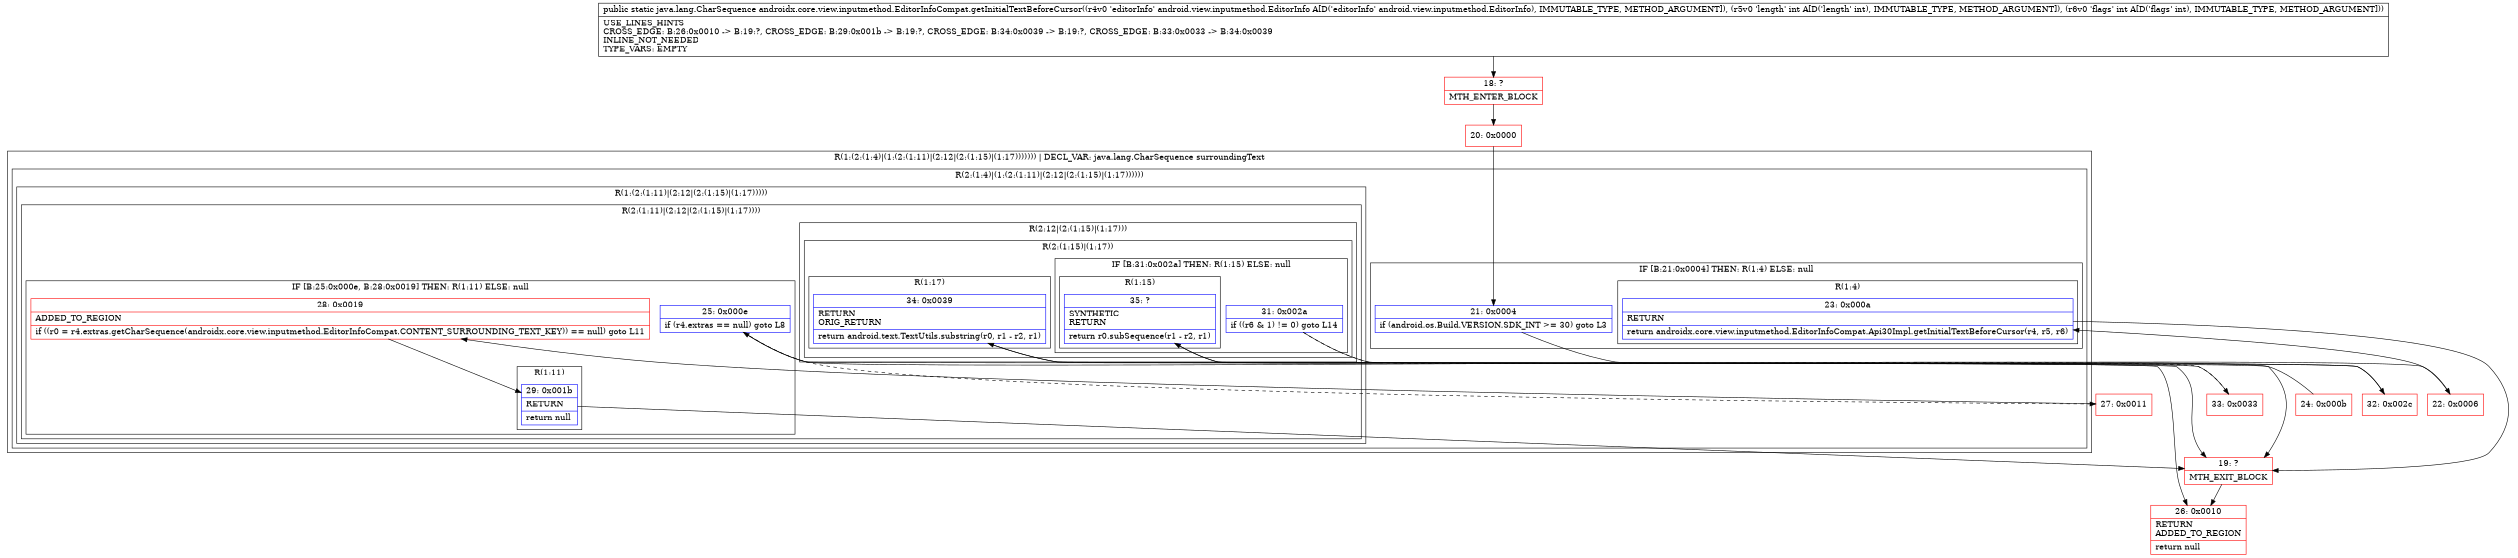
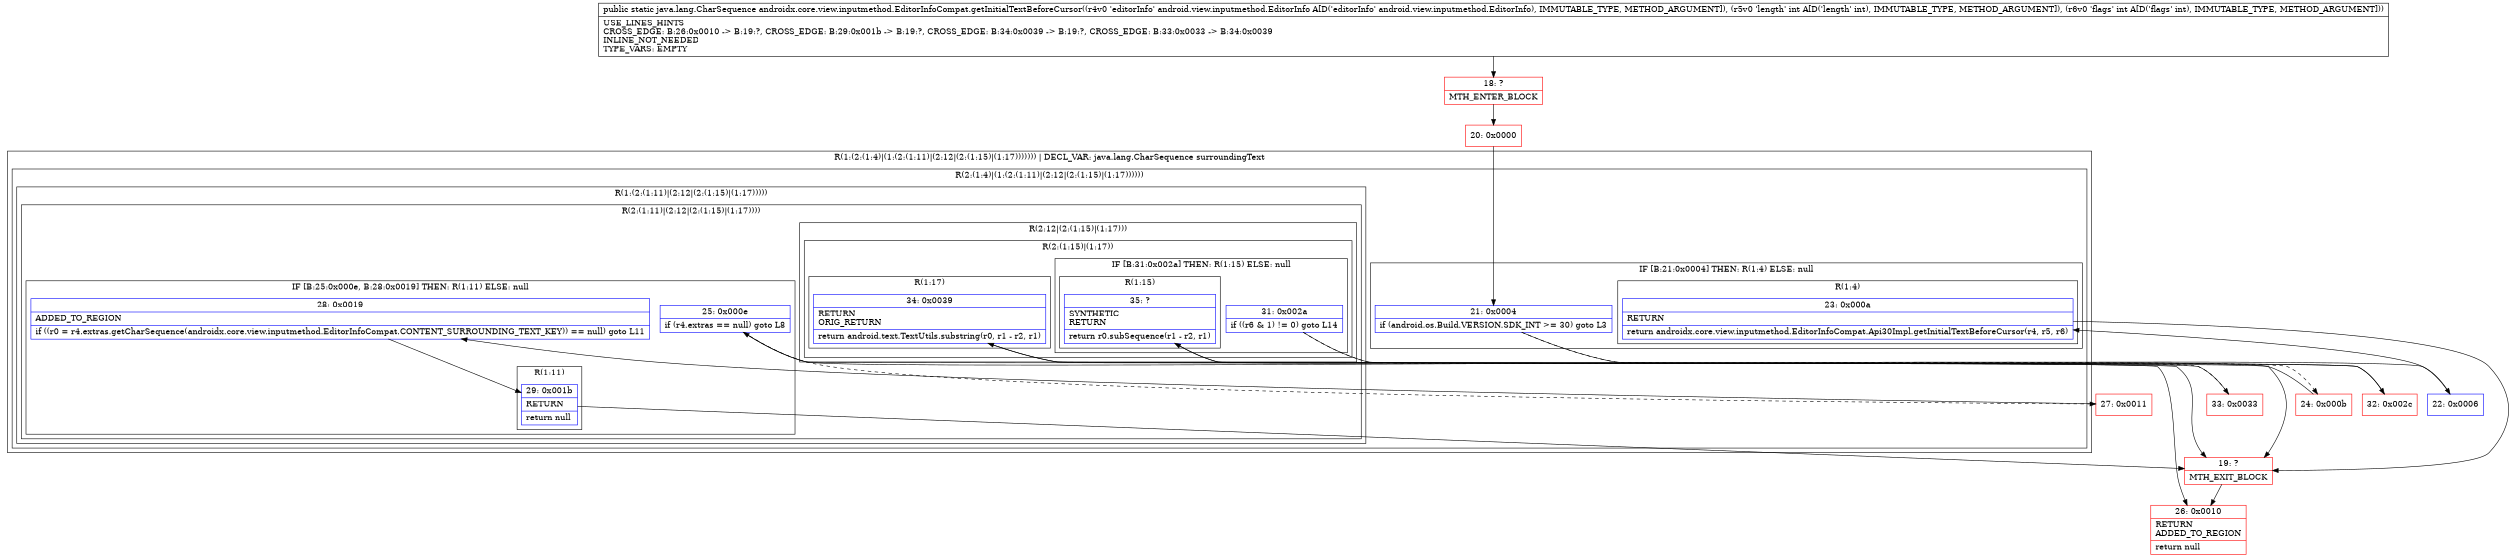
(340, 319) -> (340, 319)
none -> (1920, 363)
(2456, 405) -> (2456, 405)
